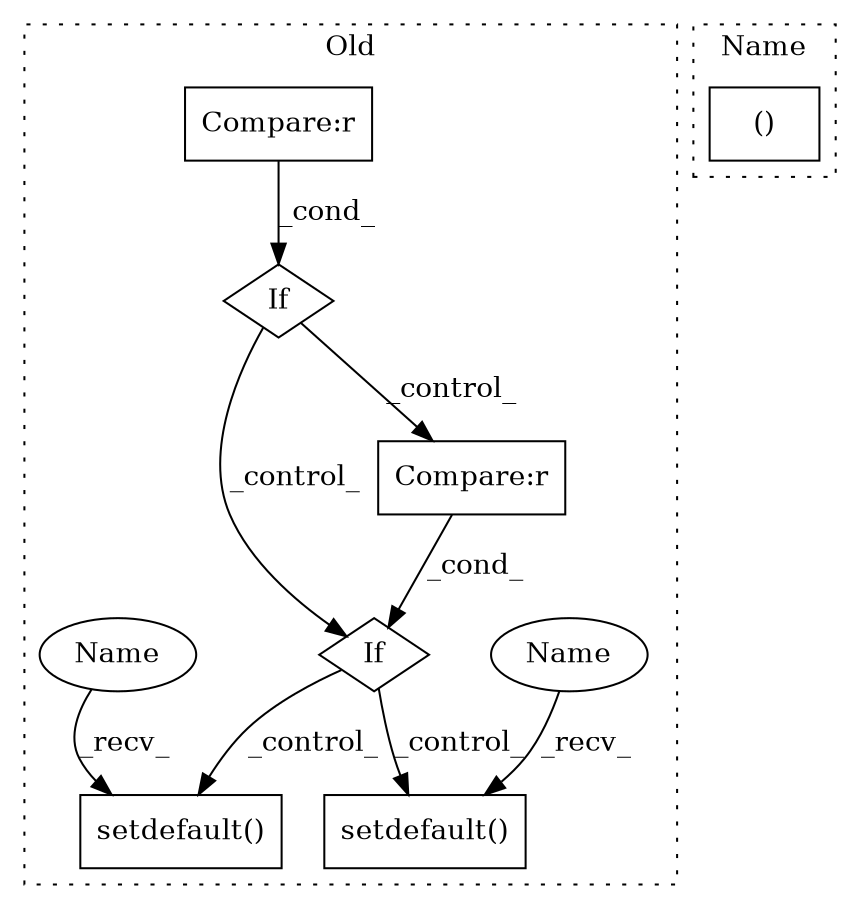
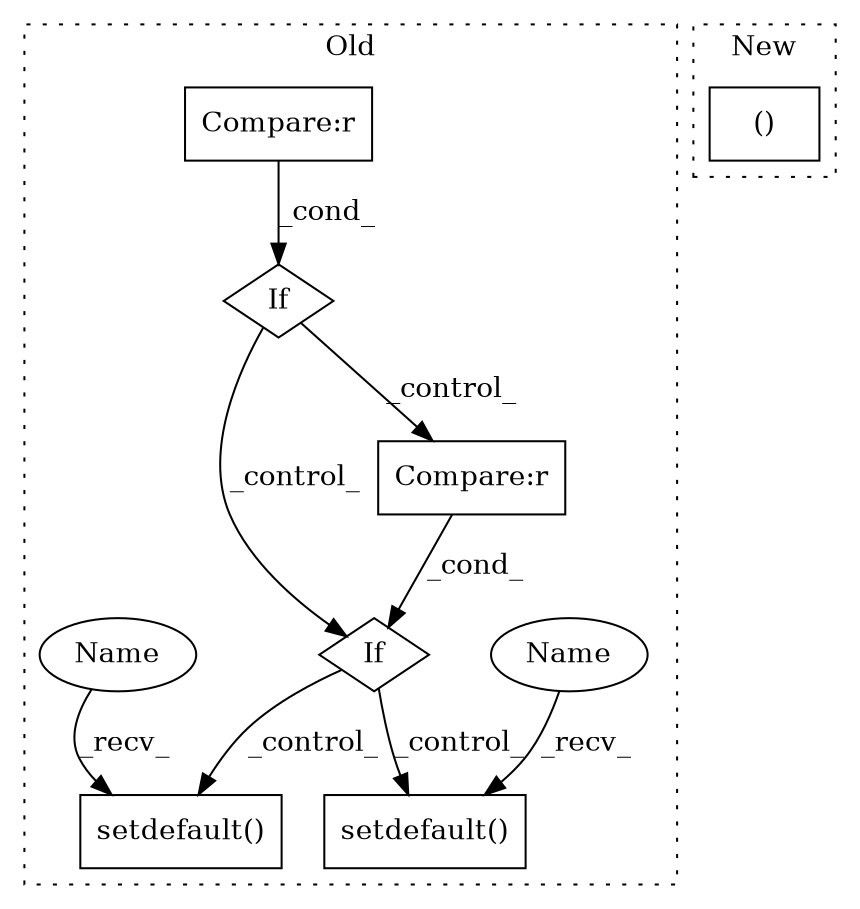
(765, 48) -> (765, 48)
